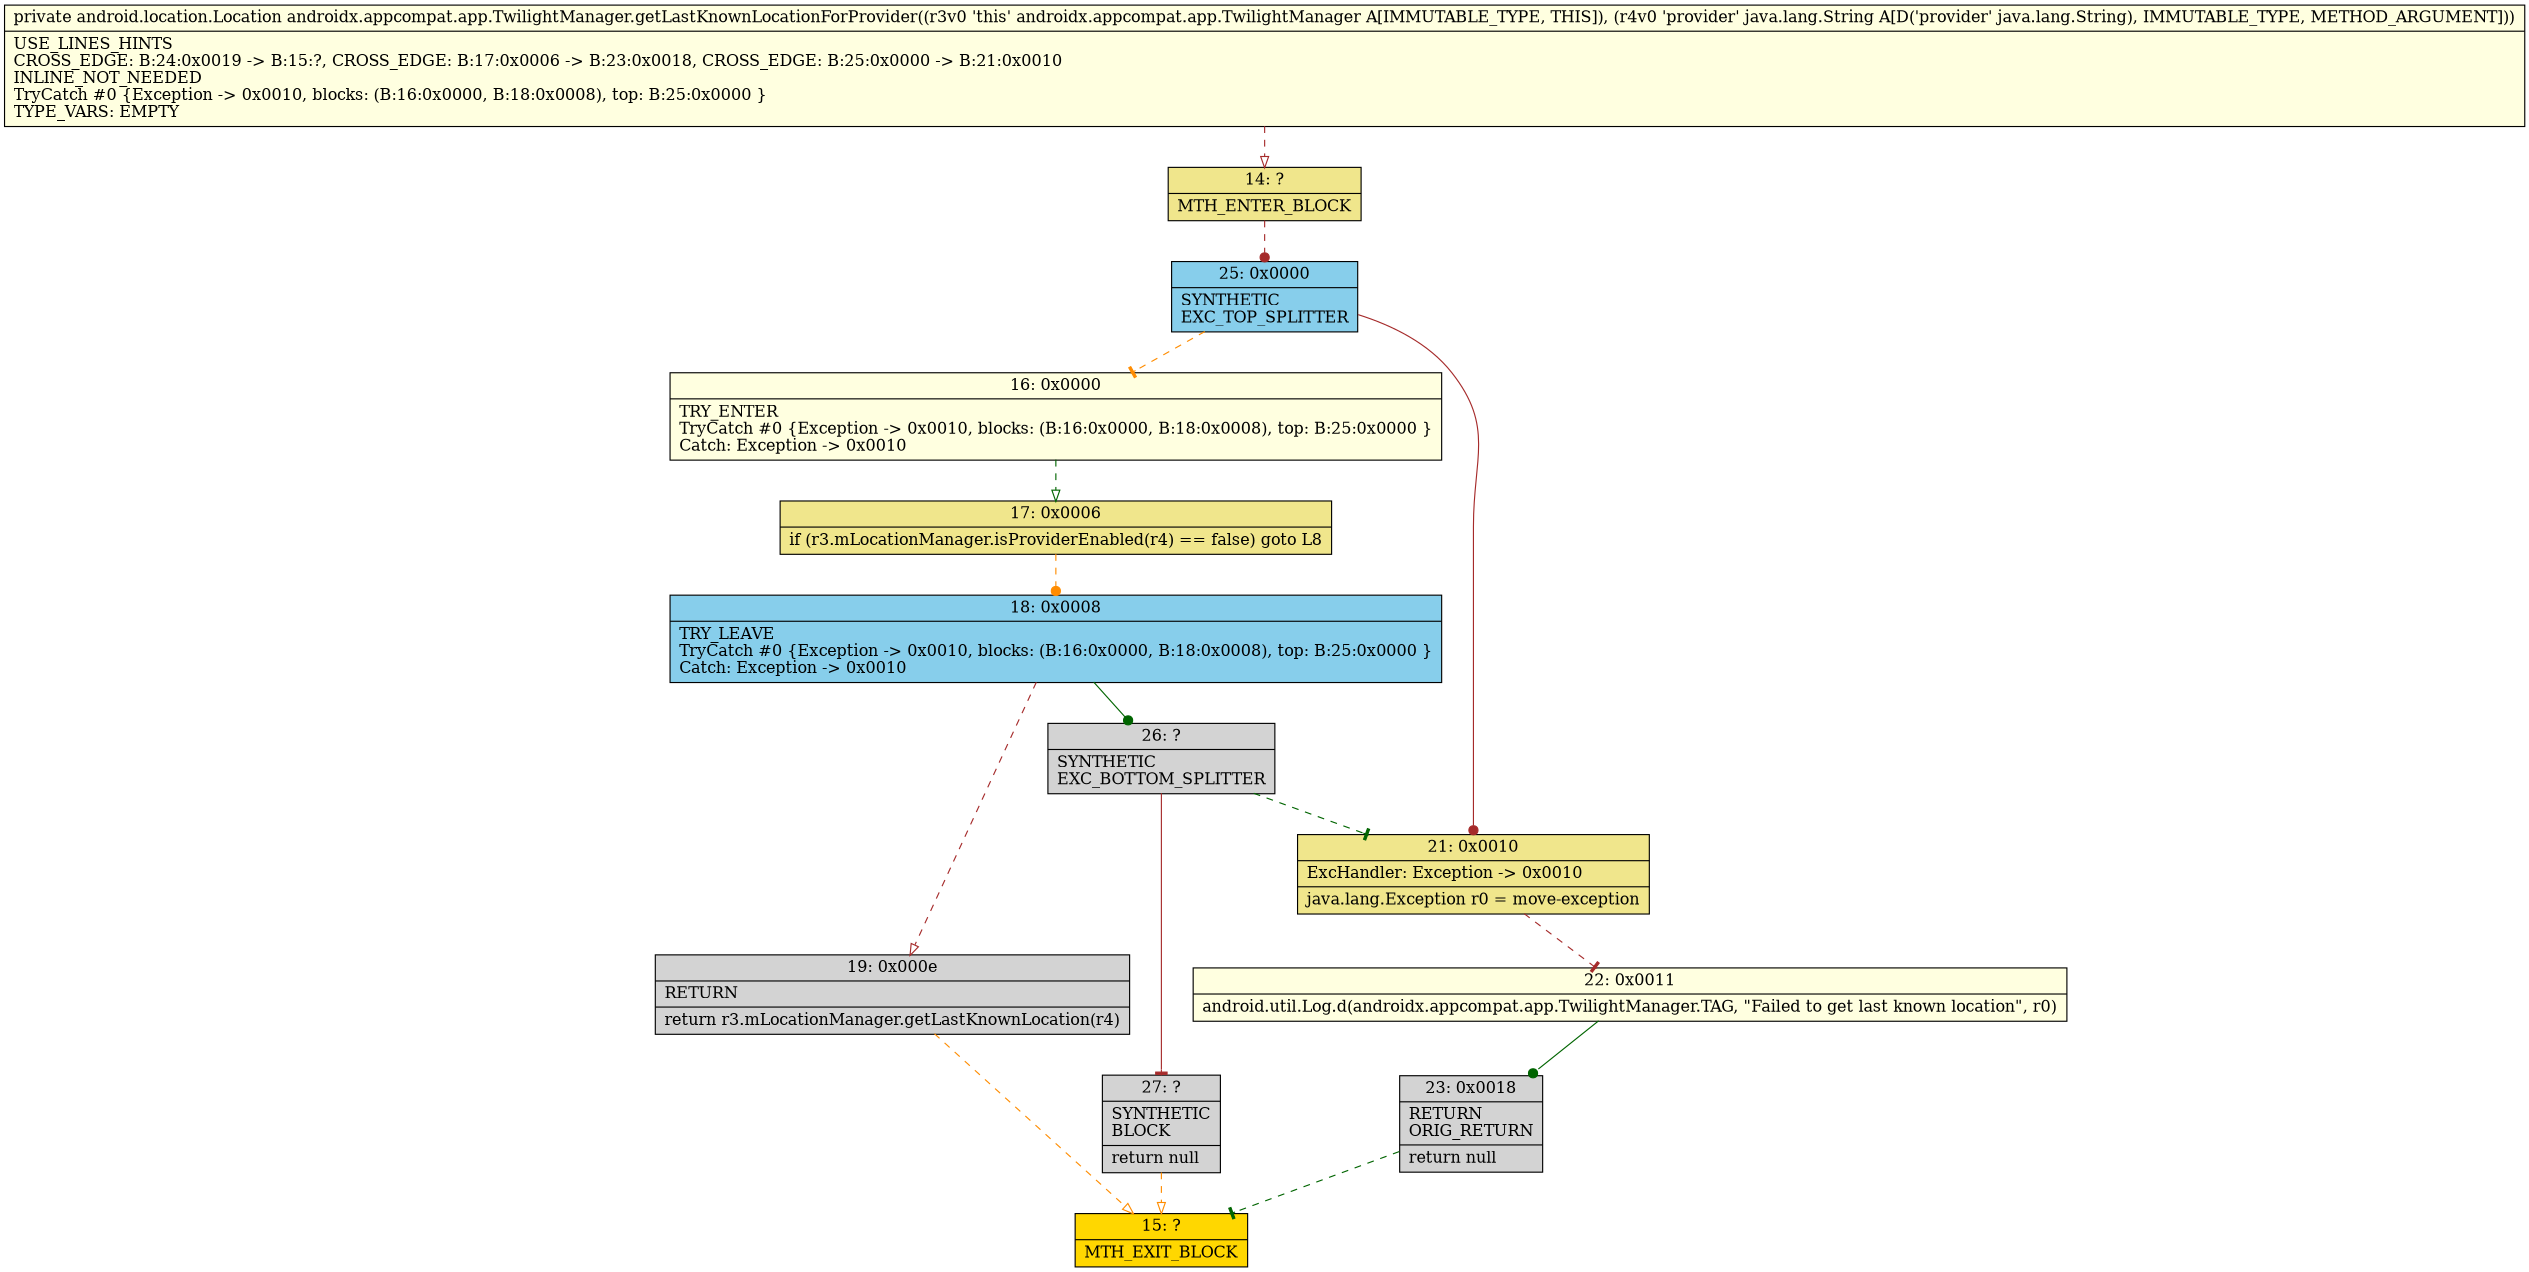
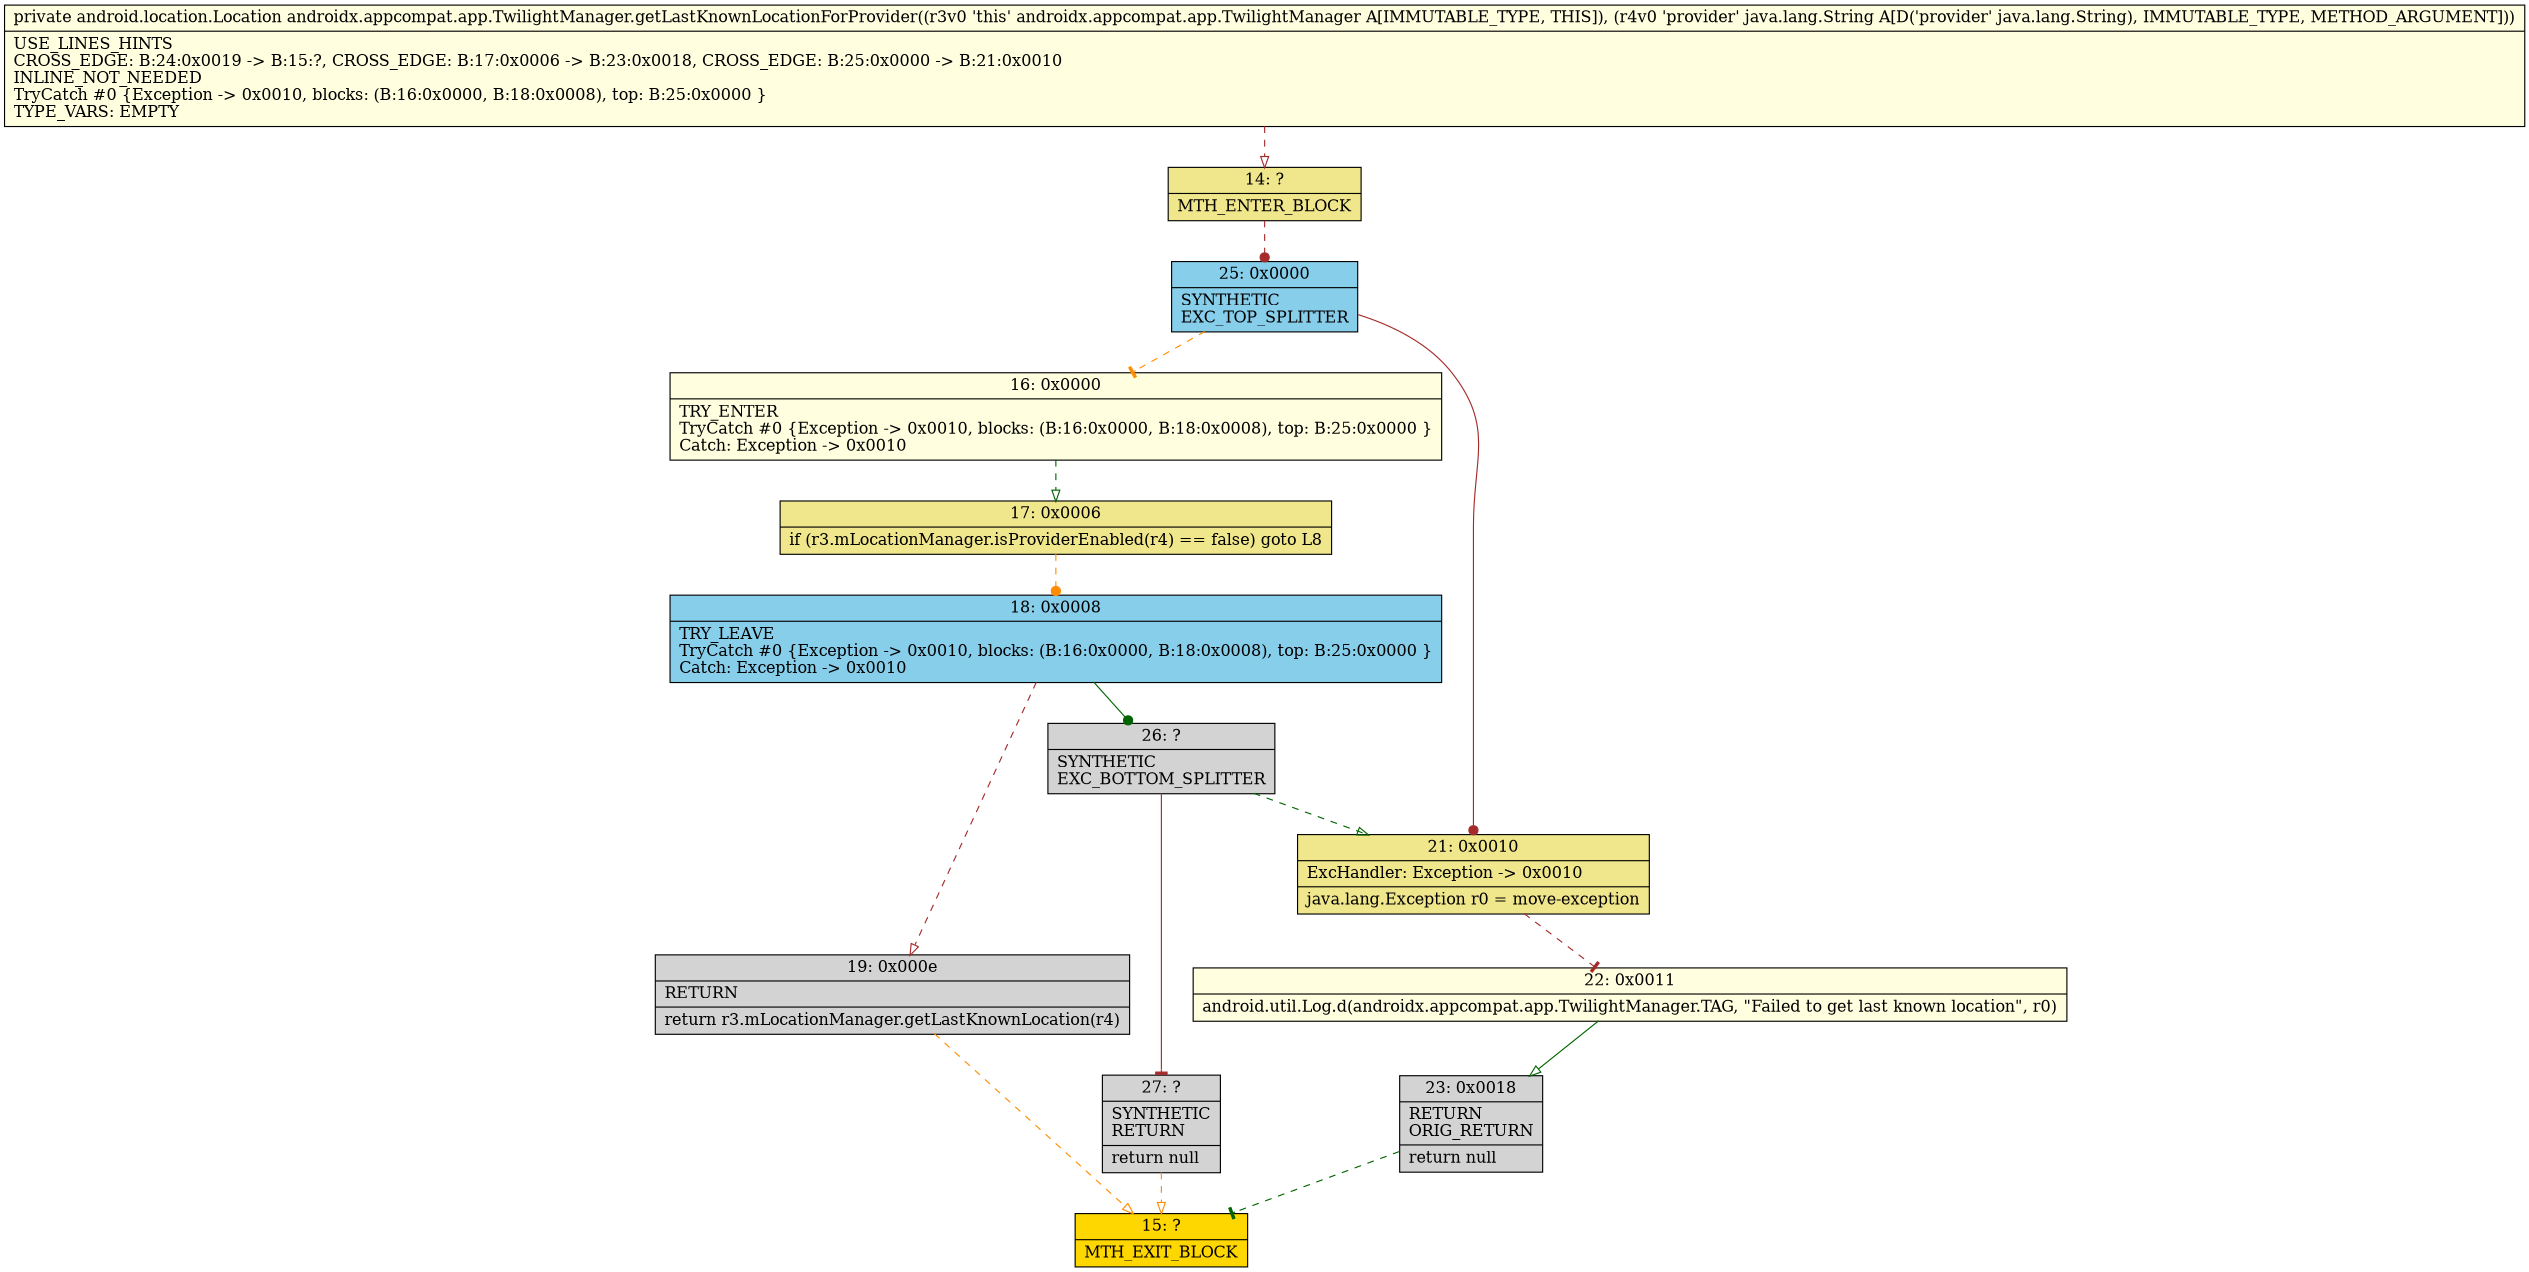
(1308, 813) -> (1308, 813)
(1568, 1045) -> (1568, 1045)
(1141, 1131) -> (1148, 1131)
